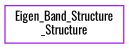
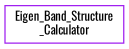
(64, 24) -> (64, 24)
